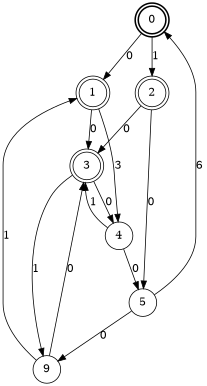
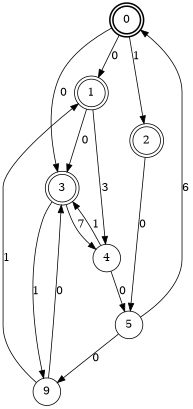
(122, 126) -> (57, 84)
(109, 202) -> (81, 225)
